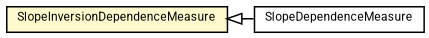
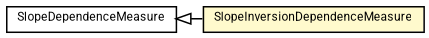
(248, 19) -> (197, 19)
